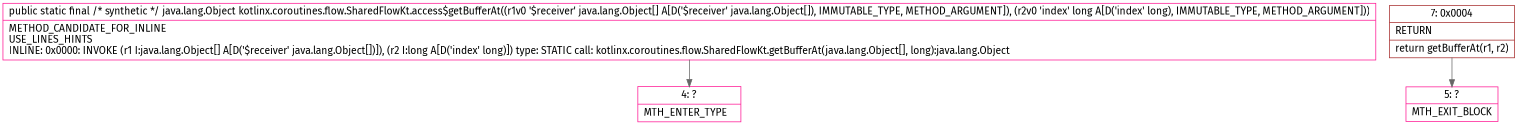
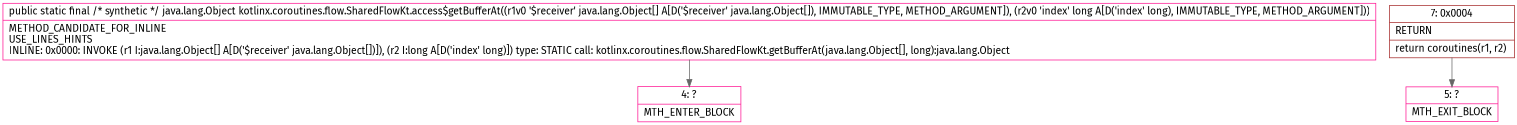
(1452, 49) -> (1451, 49)
(686, 113) -> (689, 113)
